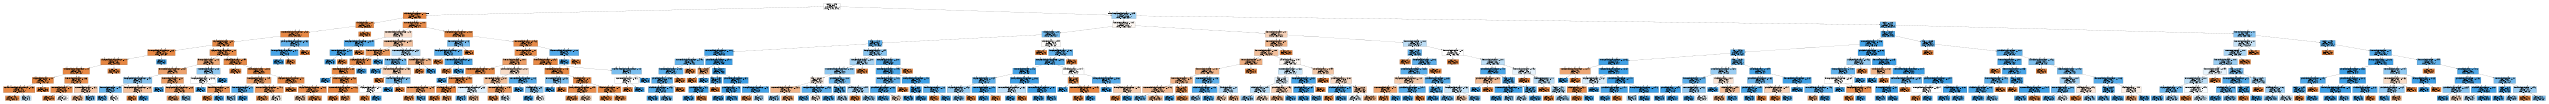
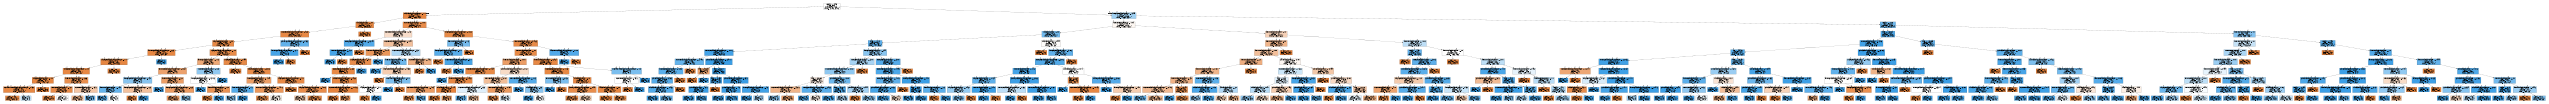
(1435, 71) -> (1434, 71)
(701, 98) -> (701, 98)
(746, 98) -> (746, 98)
(2034, 98) -> (2034, 98)
